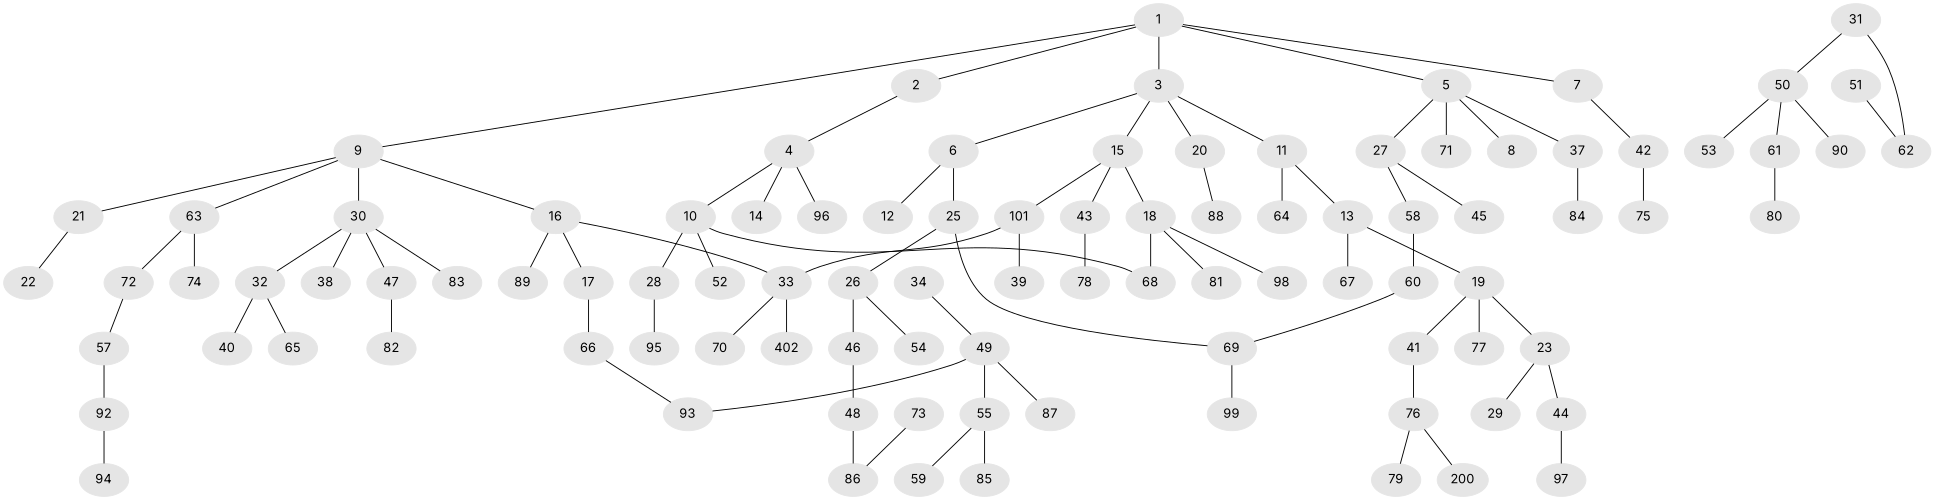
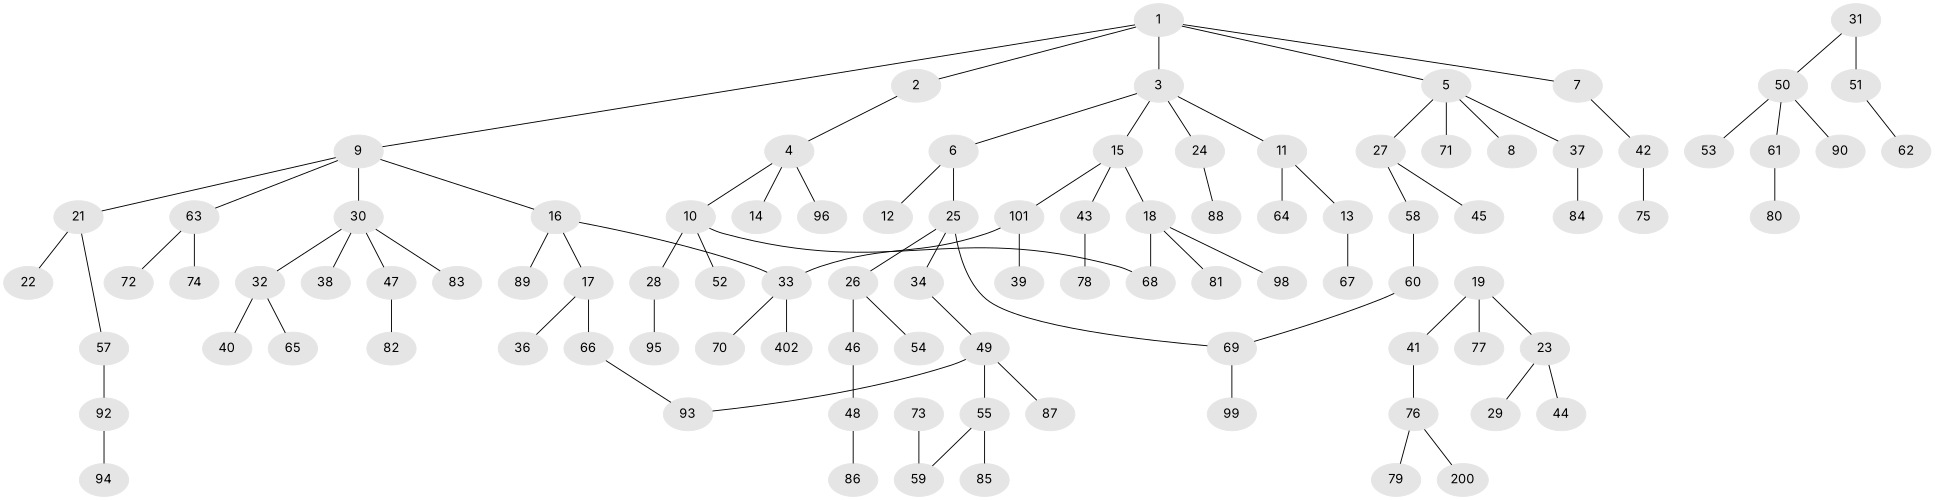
(1894, 82) -> (1856, 53)
(1200, 151) -> (1200, 151)
(1406, 247) -> none
none -> (933, 255)
(116, 316) -> (91, 283)
none -> (523, 349)
(886, 447) -> (919, 447)
(1561, 480) -> none
